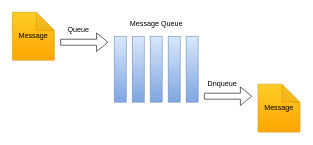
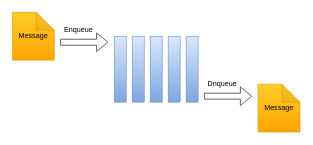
(156, 24) -> none
(79, 30) -> (79, 30)
